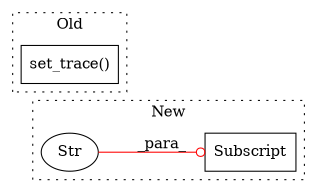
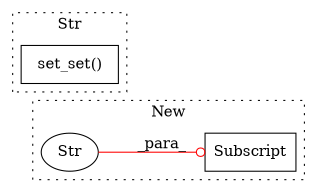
(70, 25) -> (70, 25)
(70, 64) -> (70, 64)
